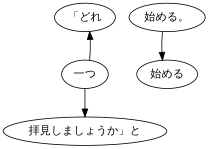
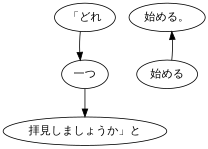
(162, 42) -> (172, 50)
(90, 50) -> (80, 42)
